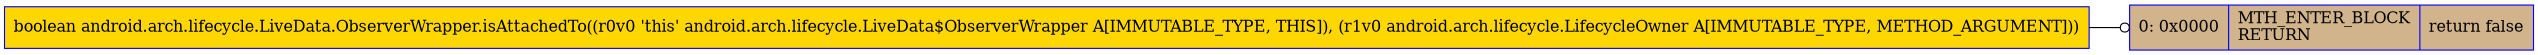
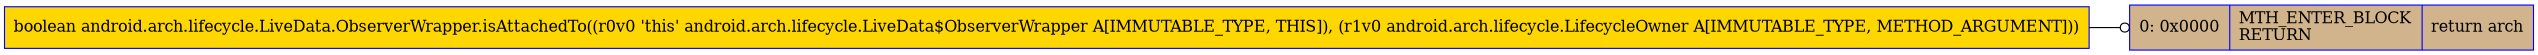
(2477, 27) -> (2477, 27)
